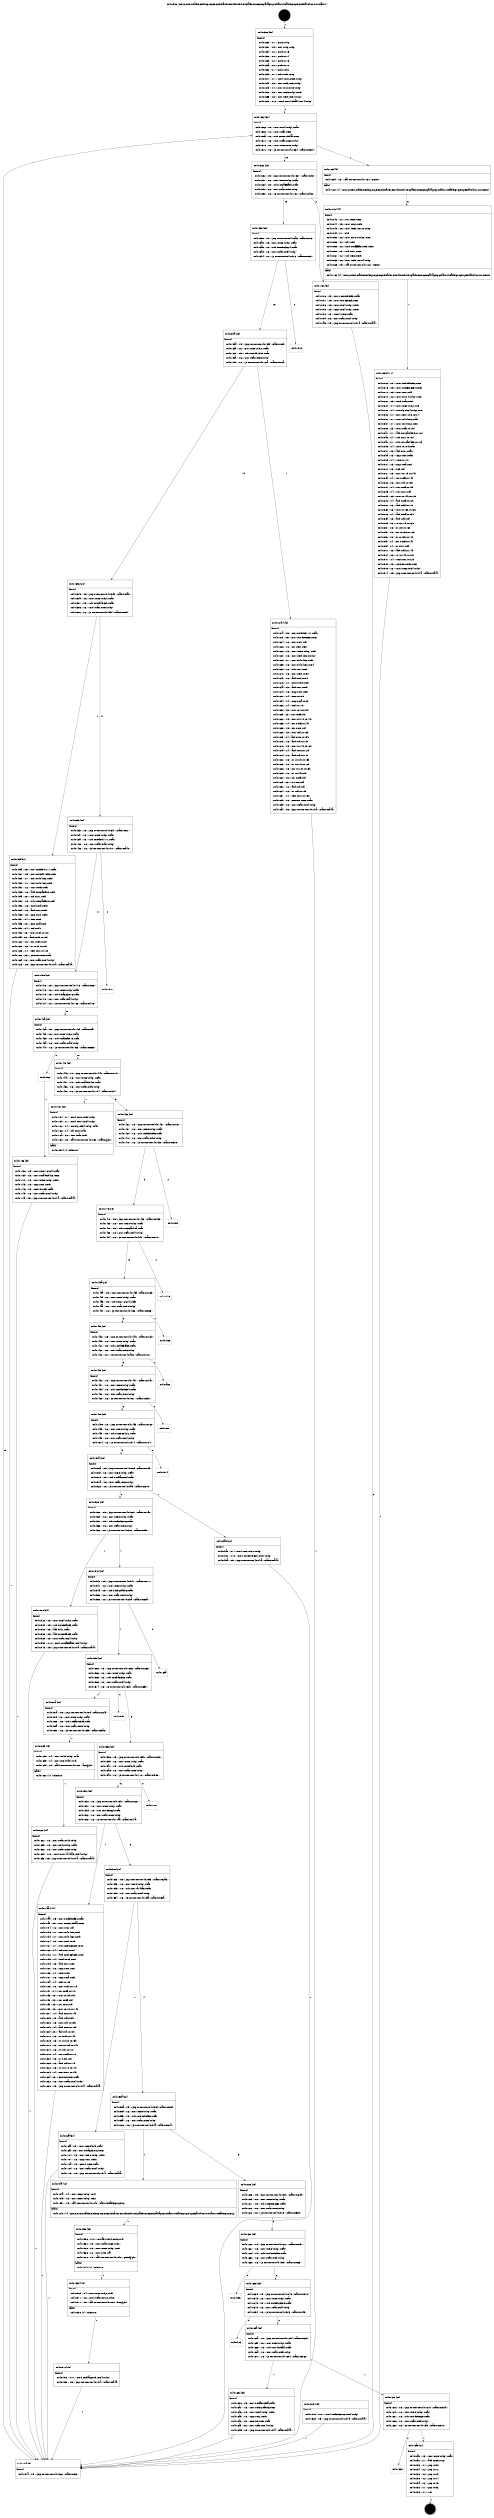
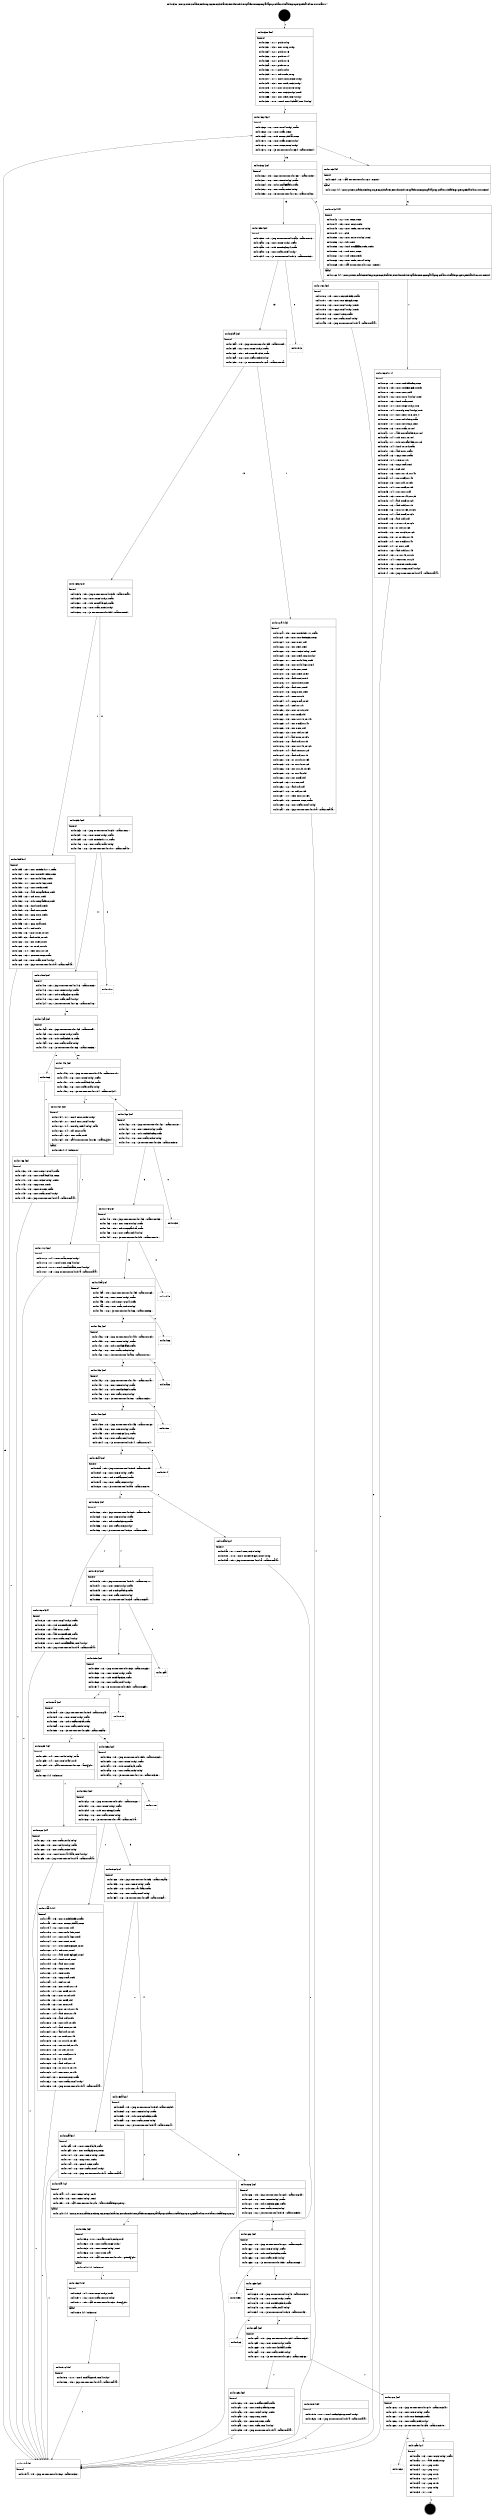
none -> (66, 1260)
(129, 1716) -> (103, 1738)
